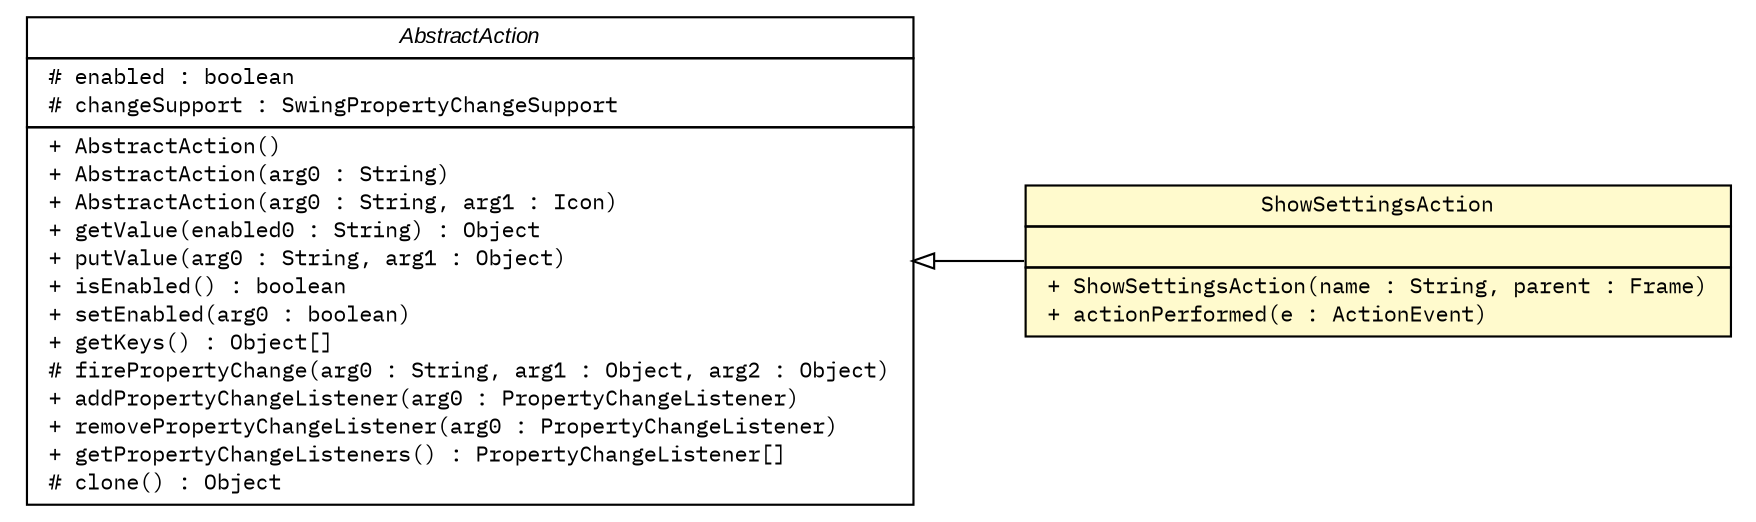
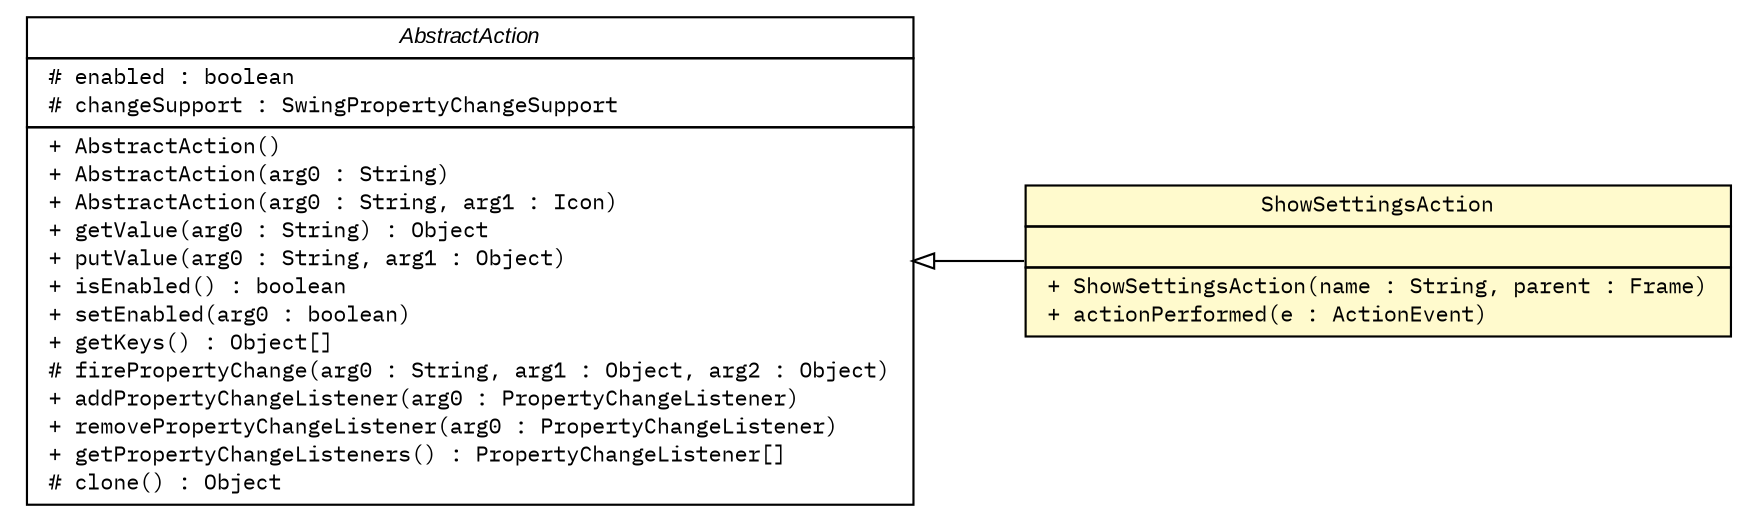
(296, 231) -> (270, 231)
